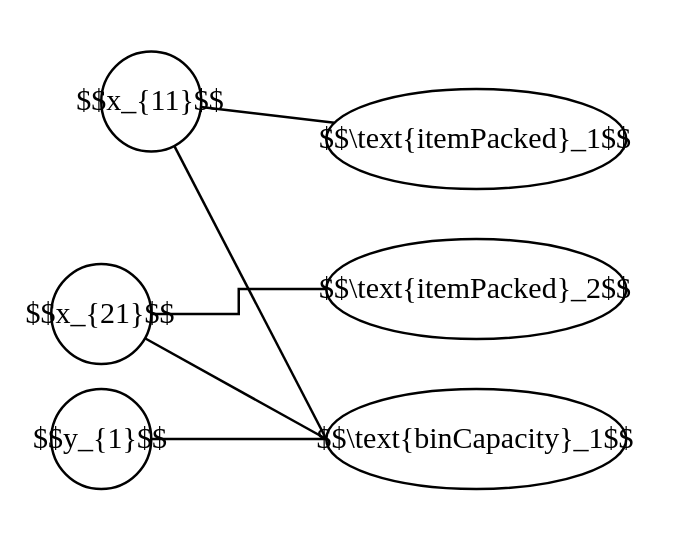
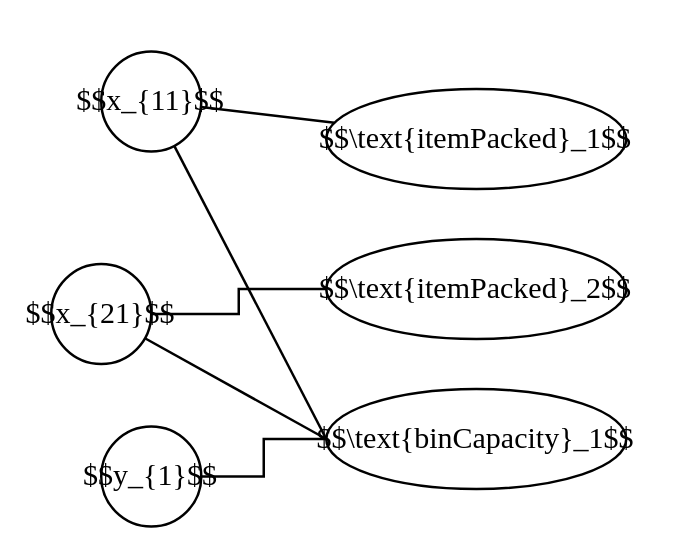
(101, 439) -> (151, 476)
